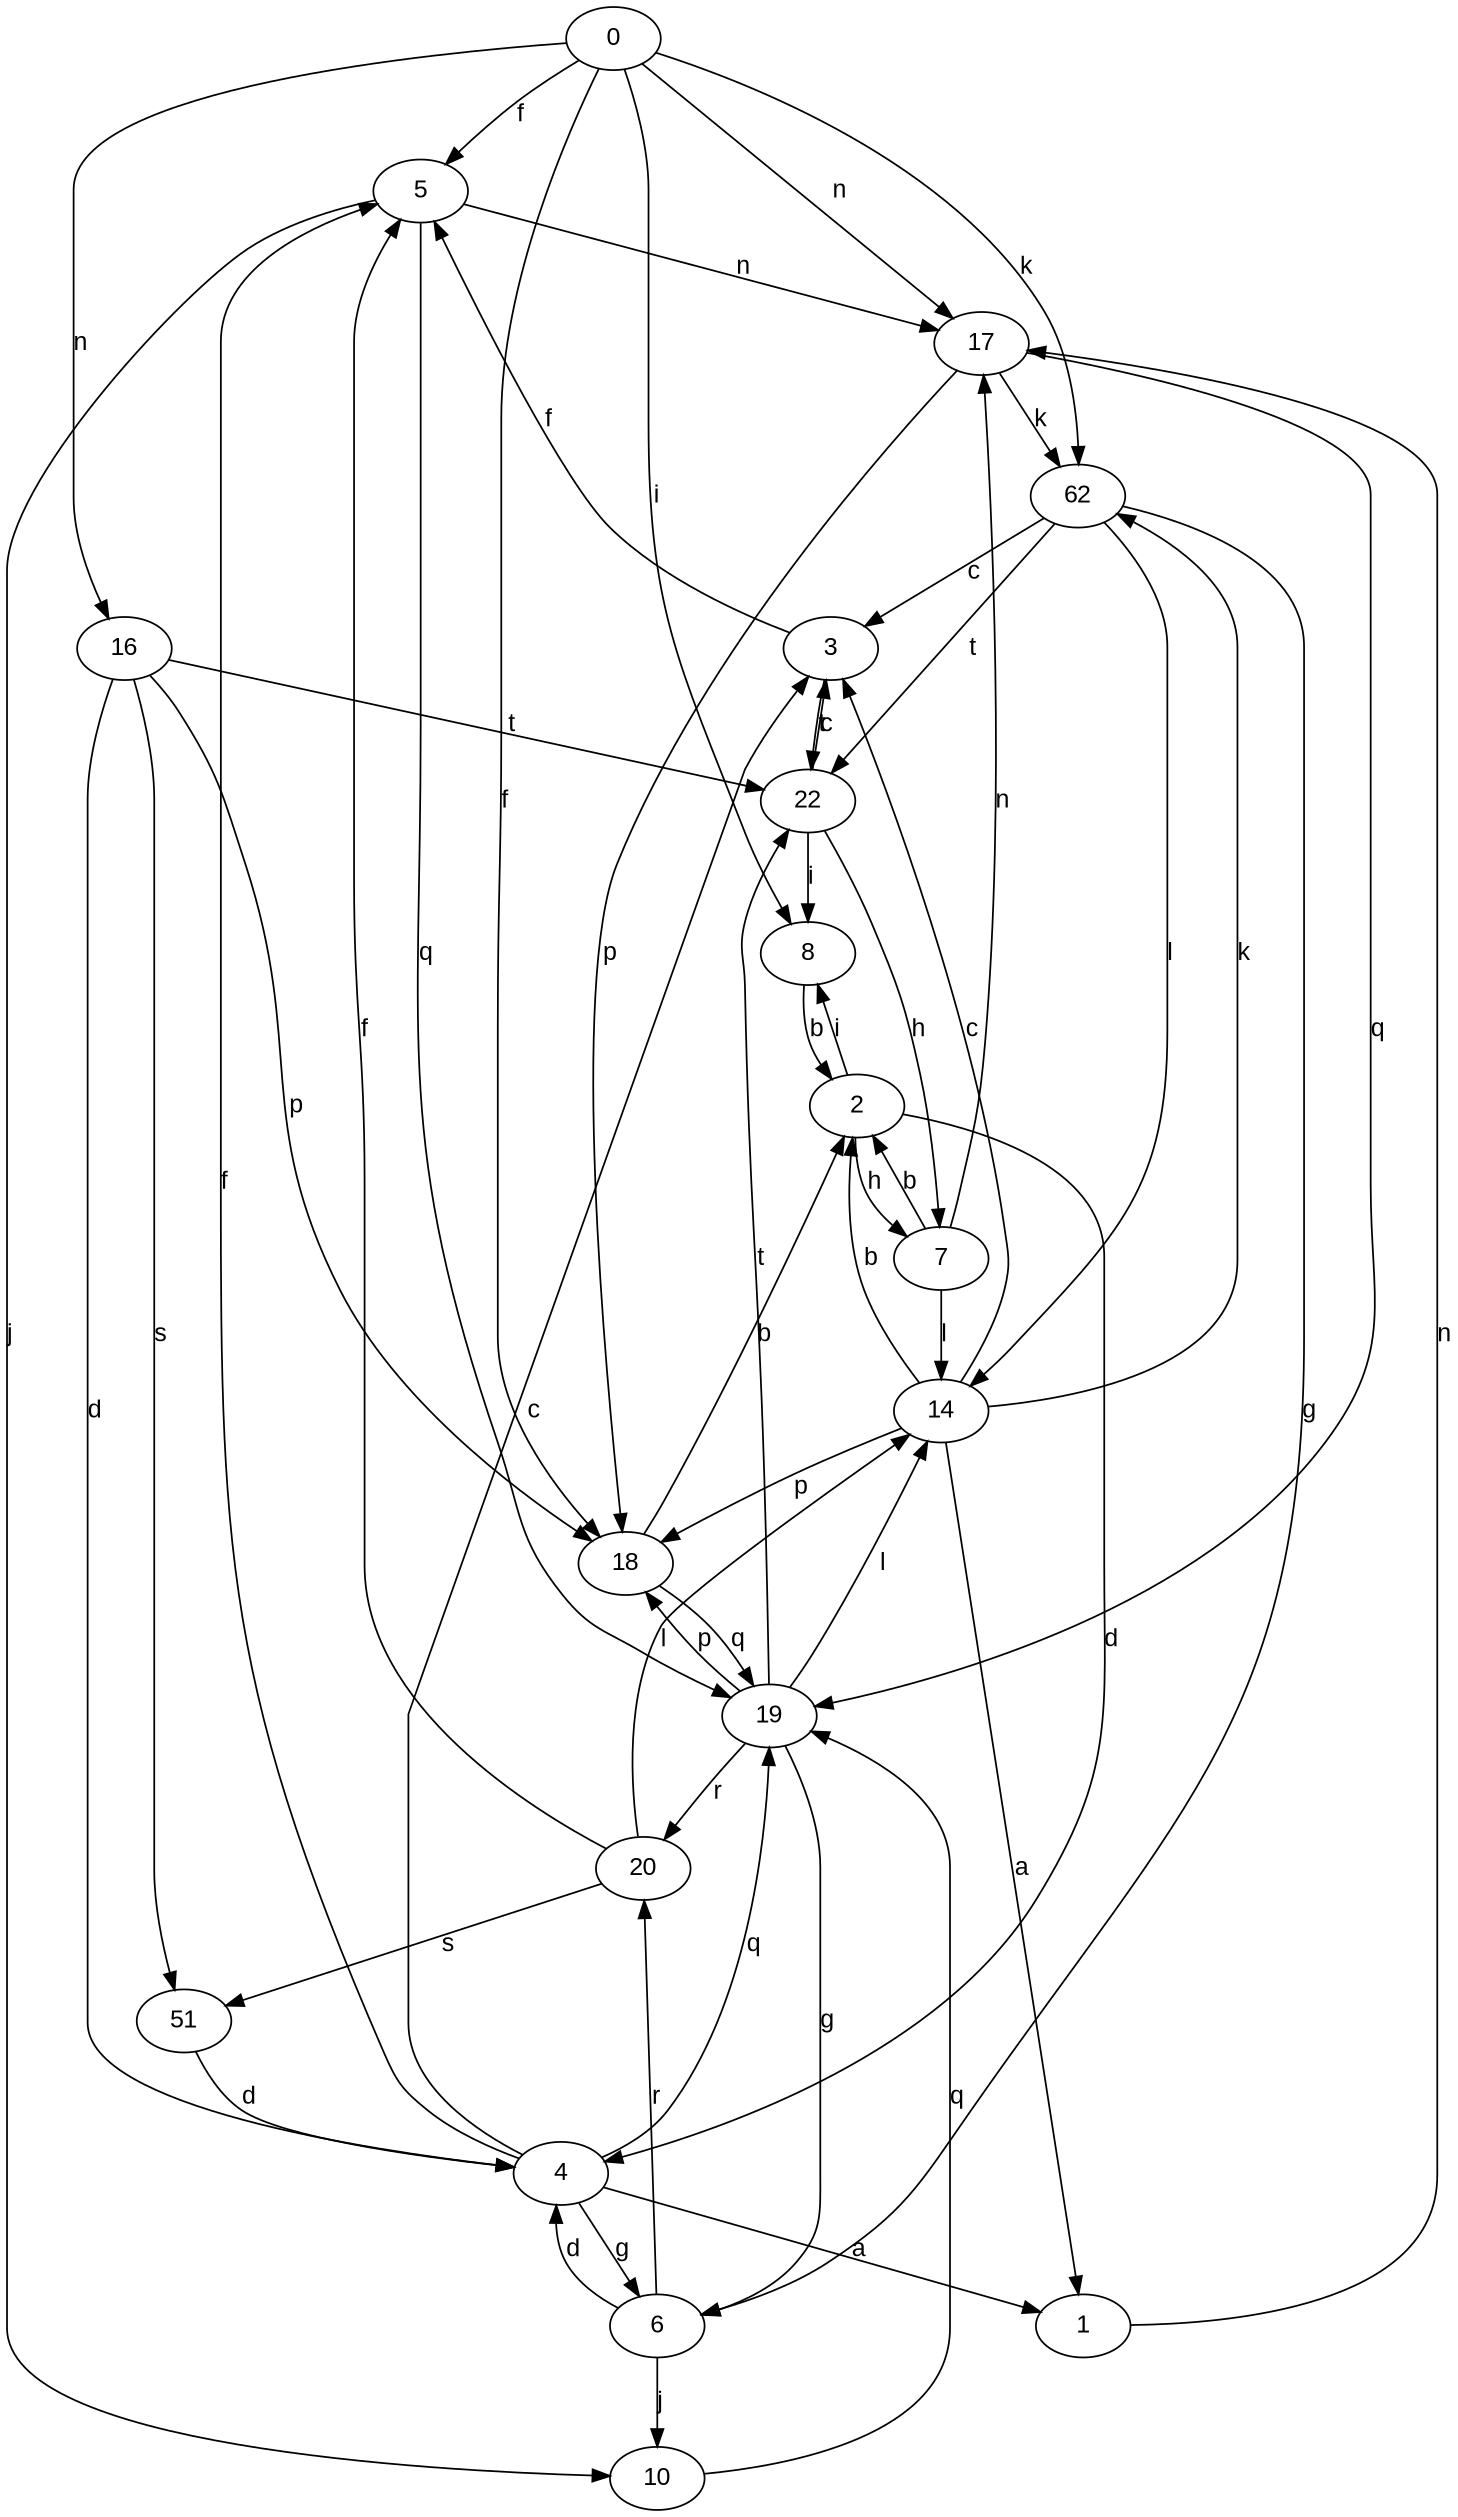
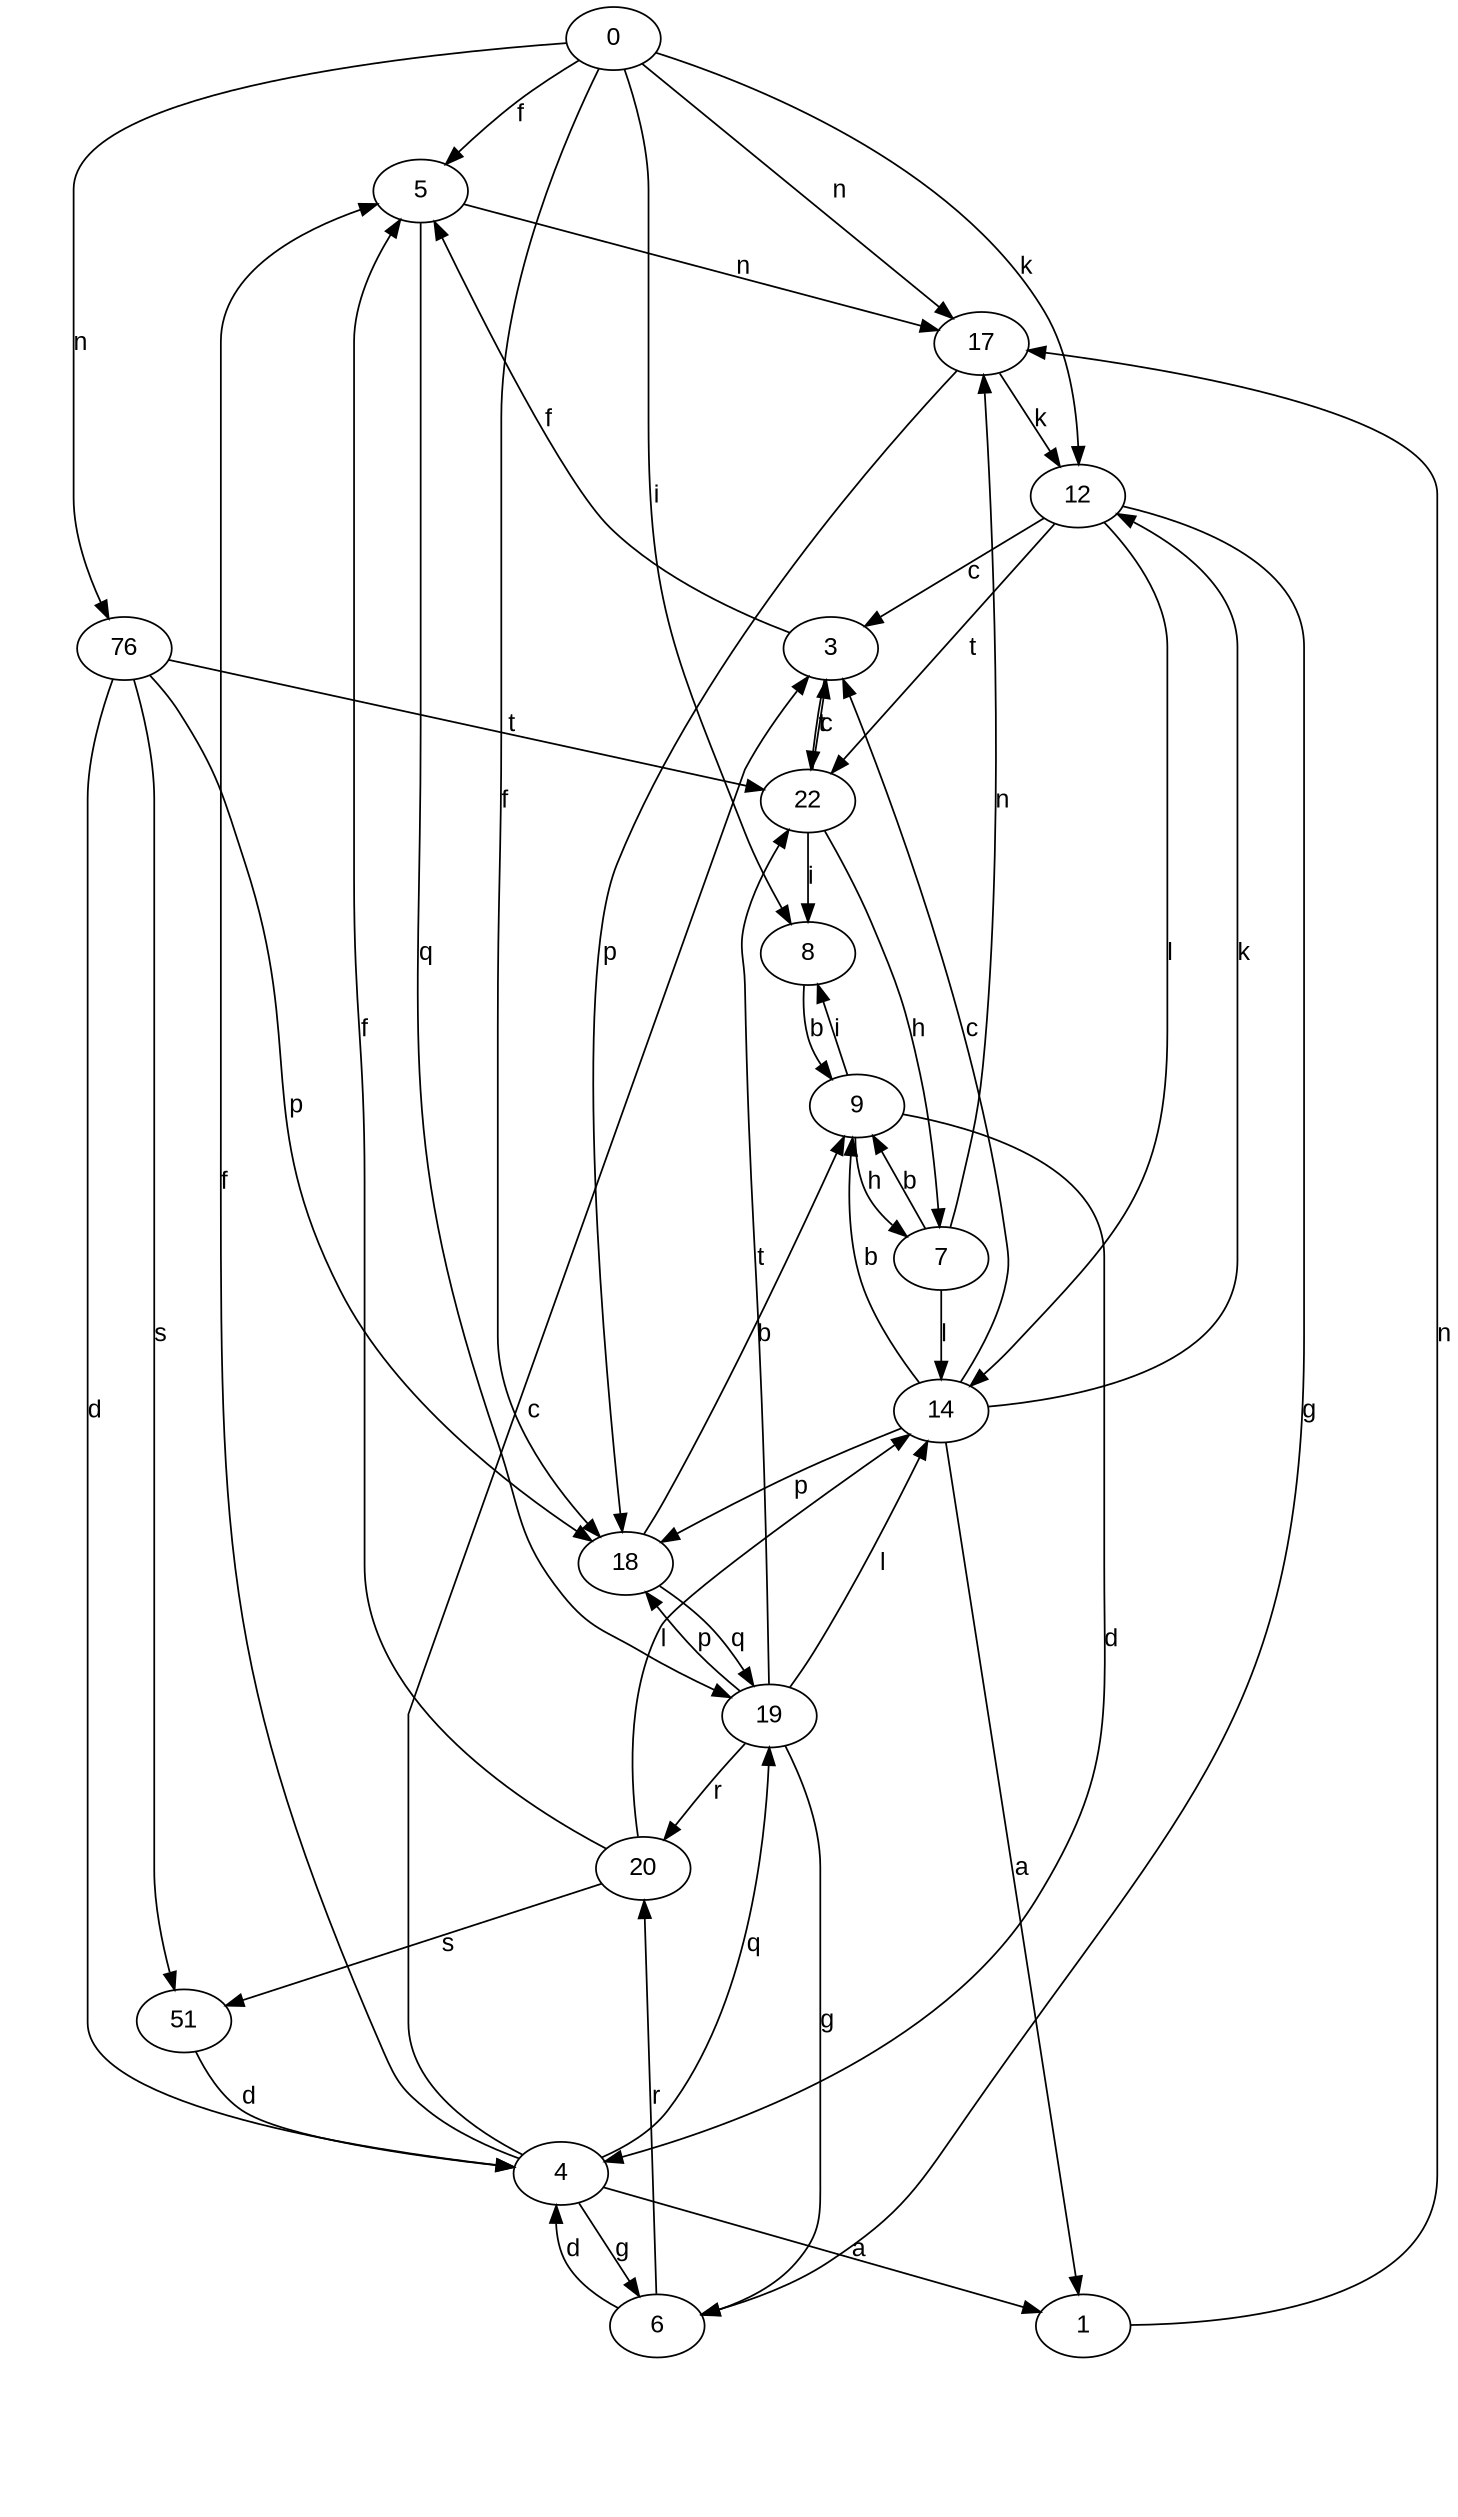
(1078, 496) -> (1078, 496)
(124, 649) -> (124, 649)
(1371, 1066) -> none
(857, 1106) -> (857, 1106)
(657, 2478) -> none
